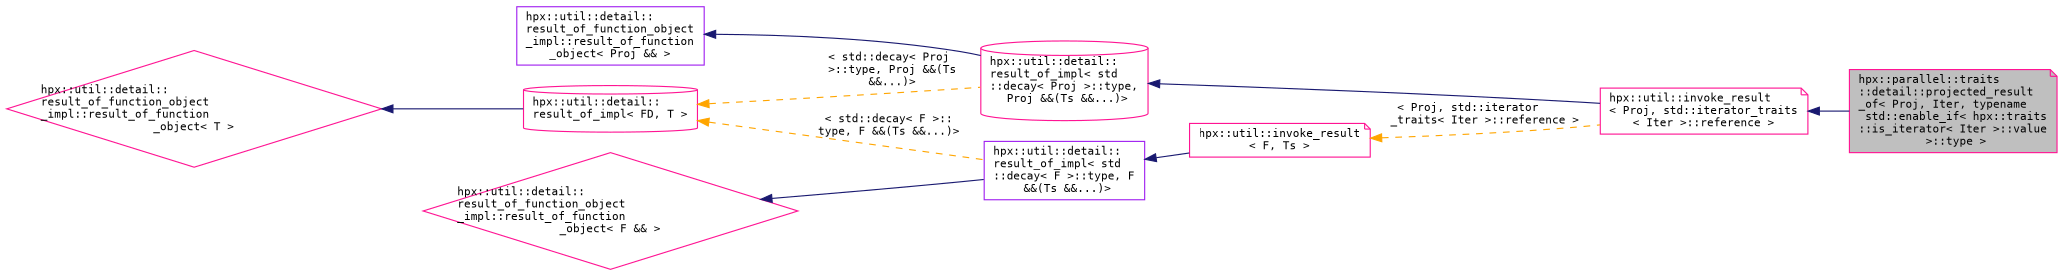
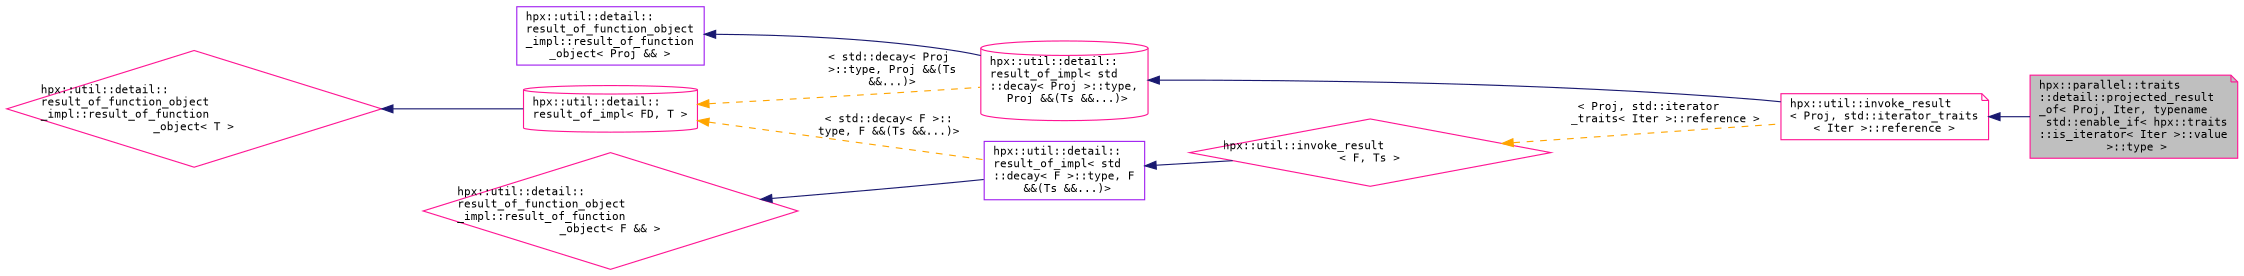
(1280, 140) -> (1370, 153)
